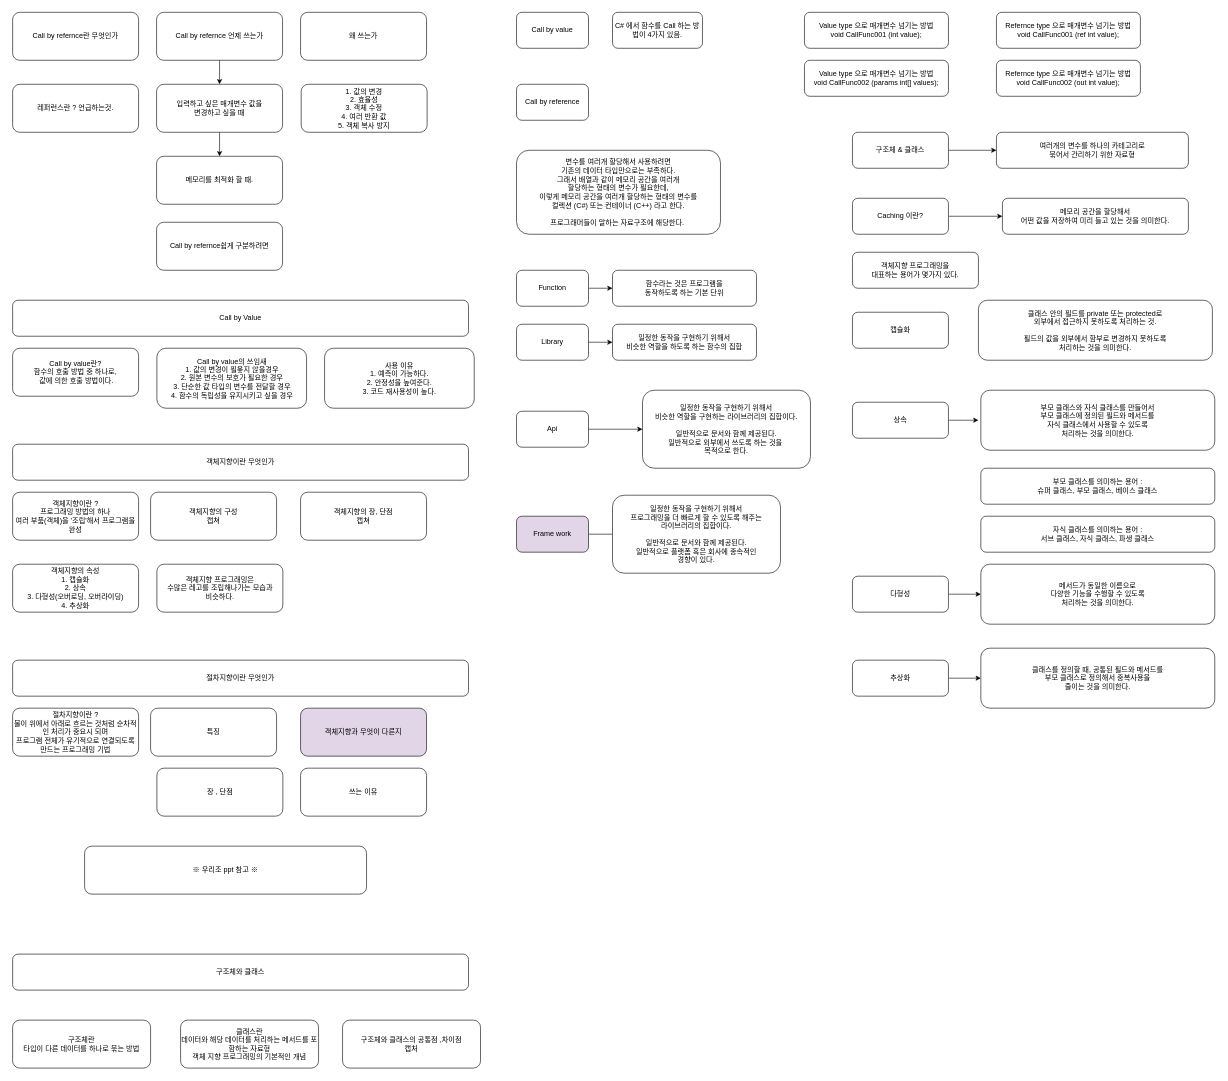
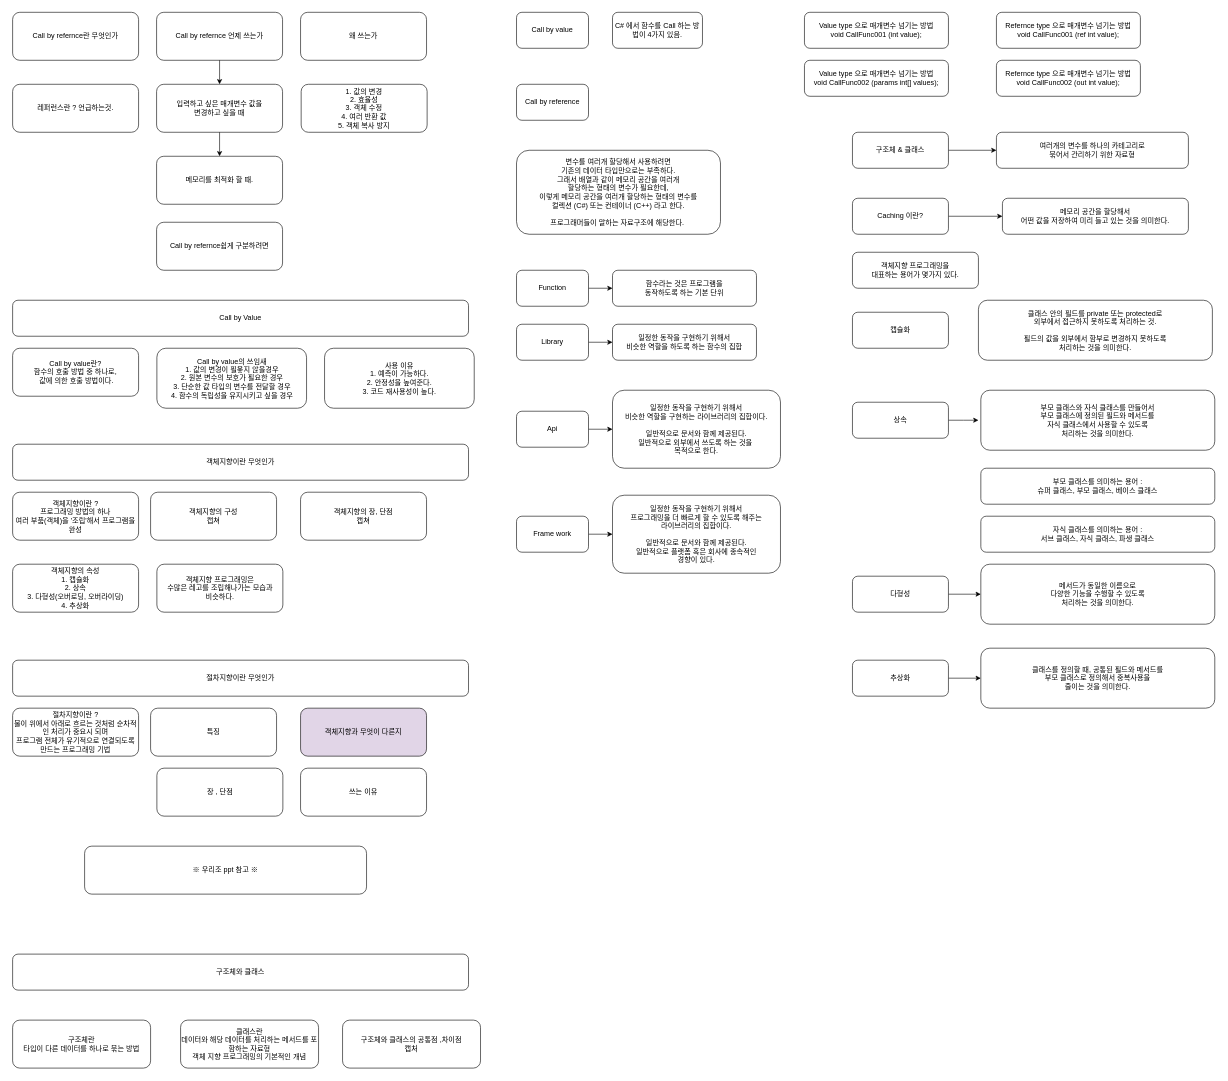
(726, 429) -> (696, 429)
(552, 534) -> (552, 534)
(608, 534) -> (606, 534)
